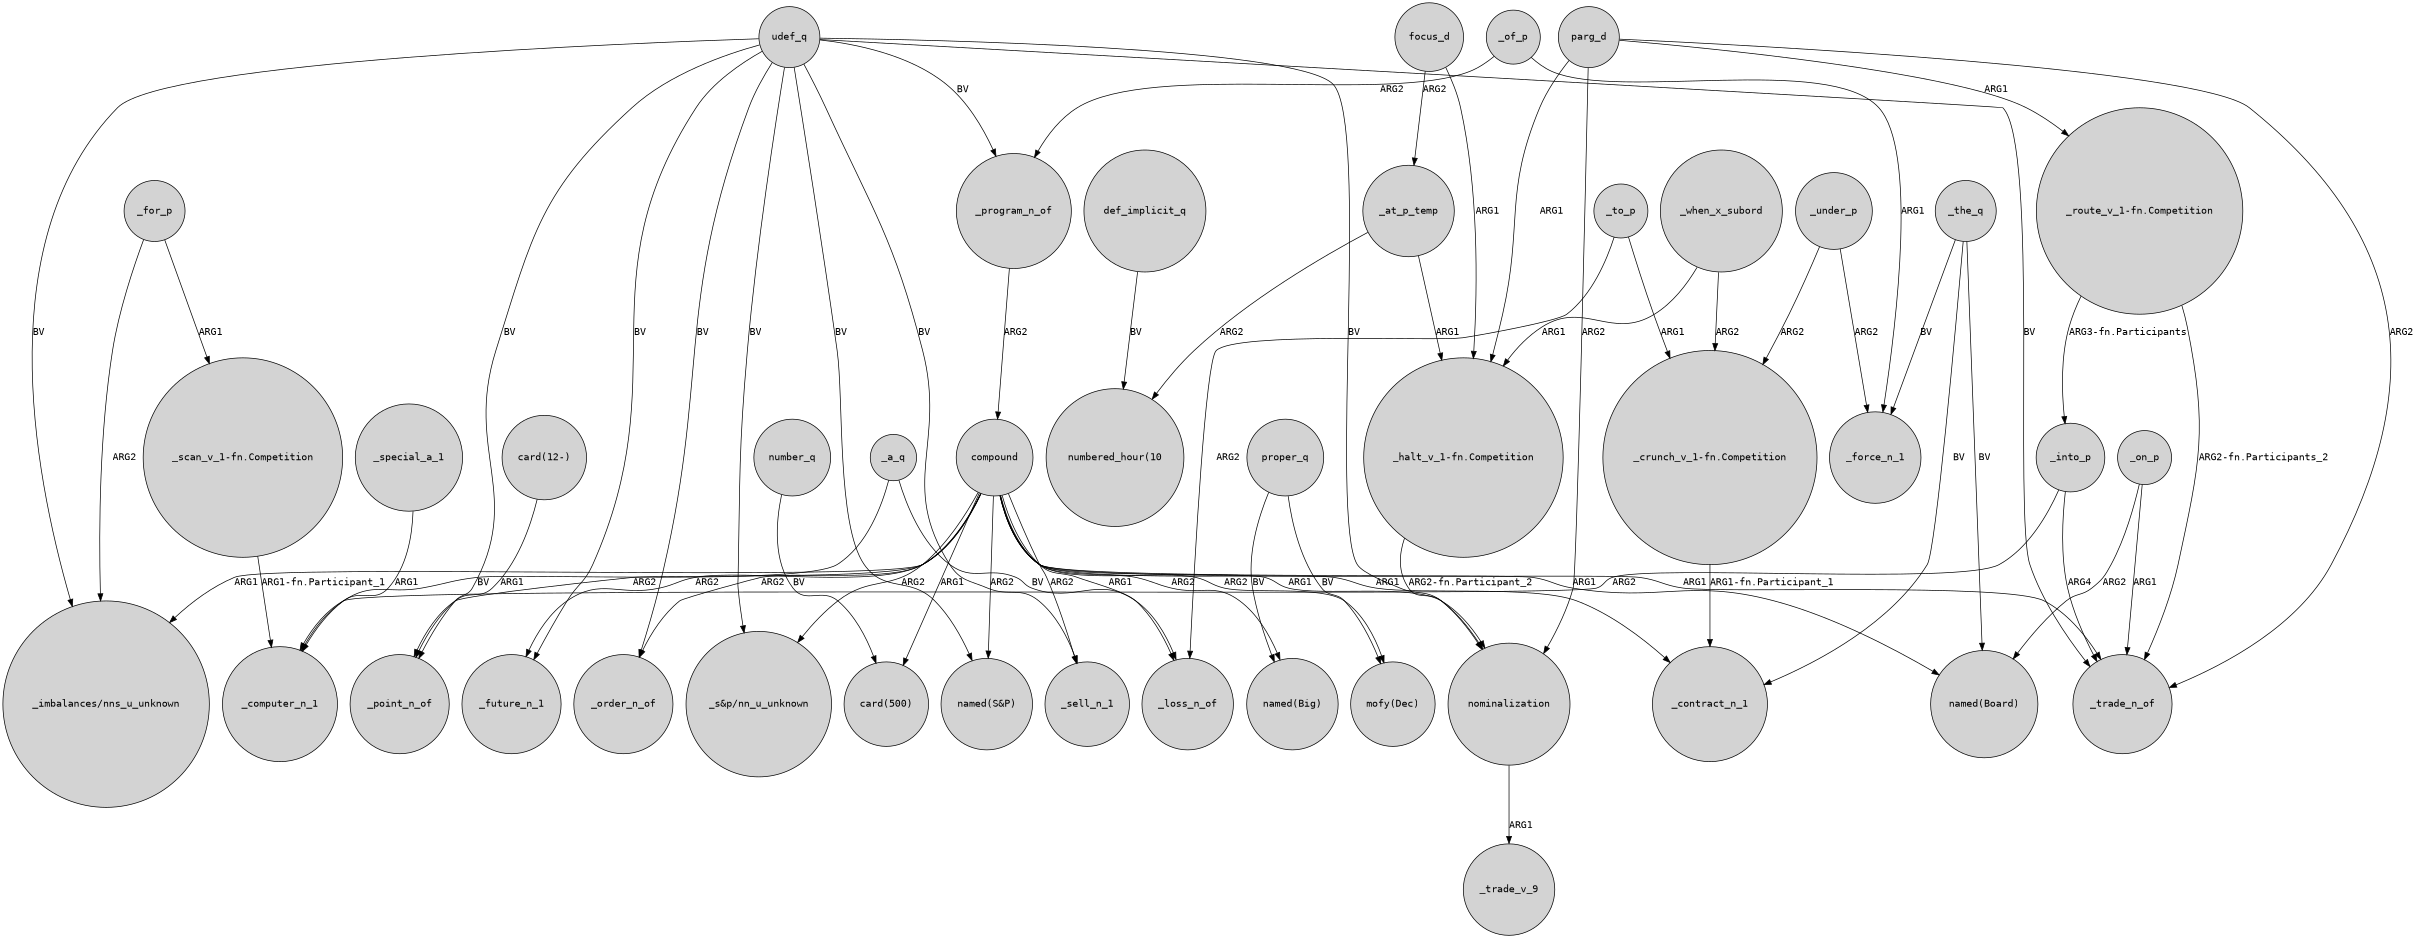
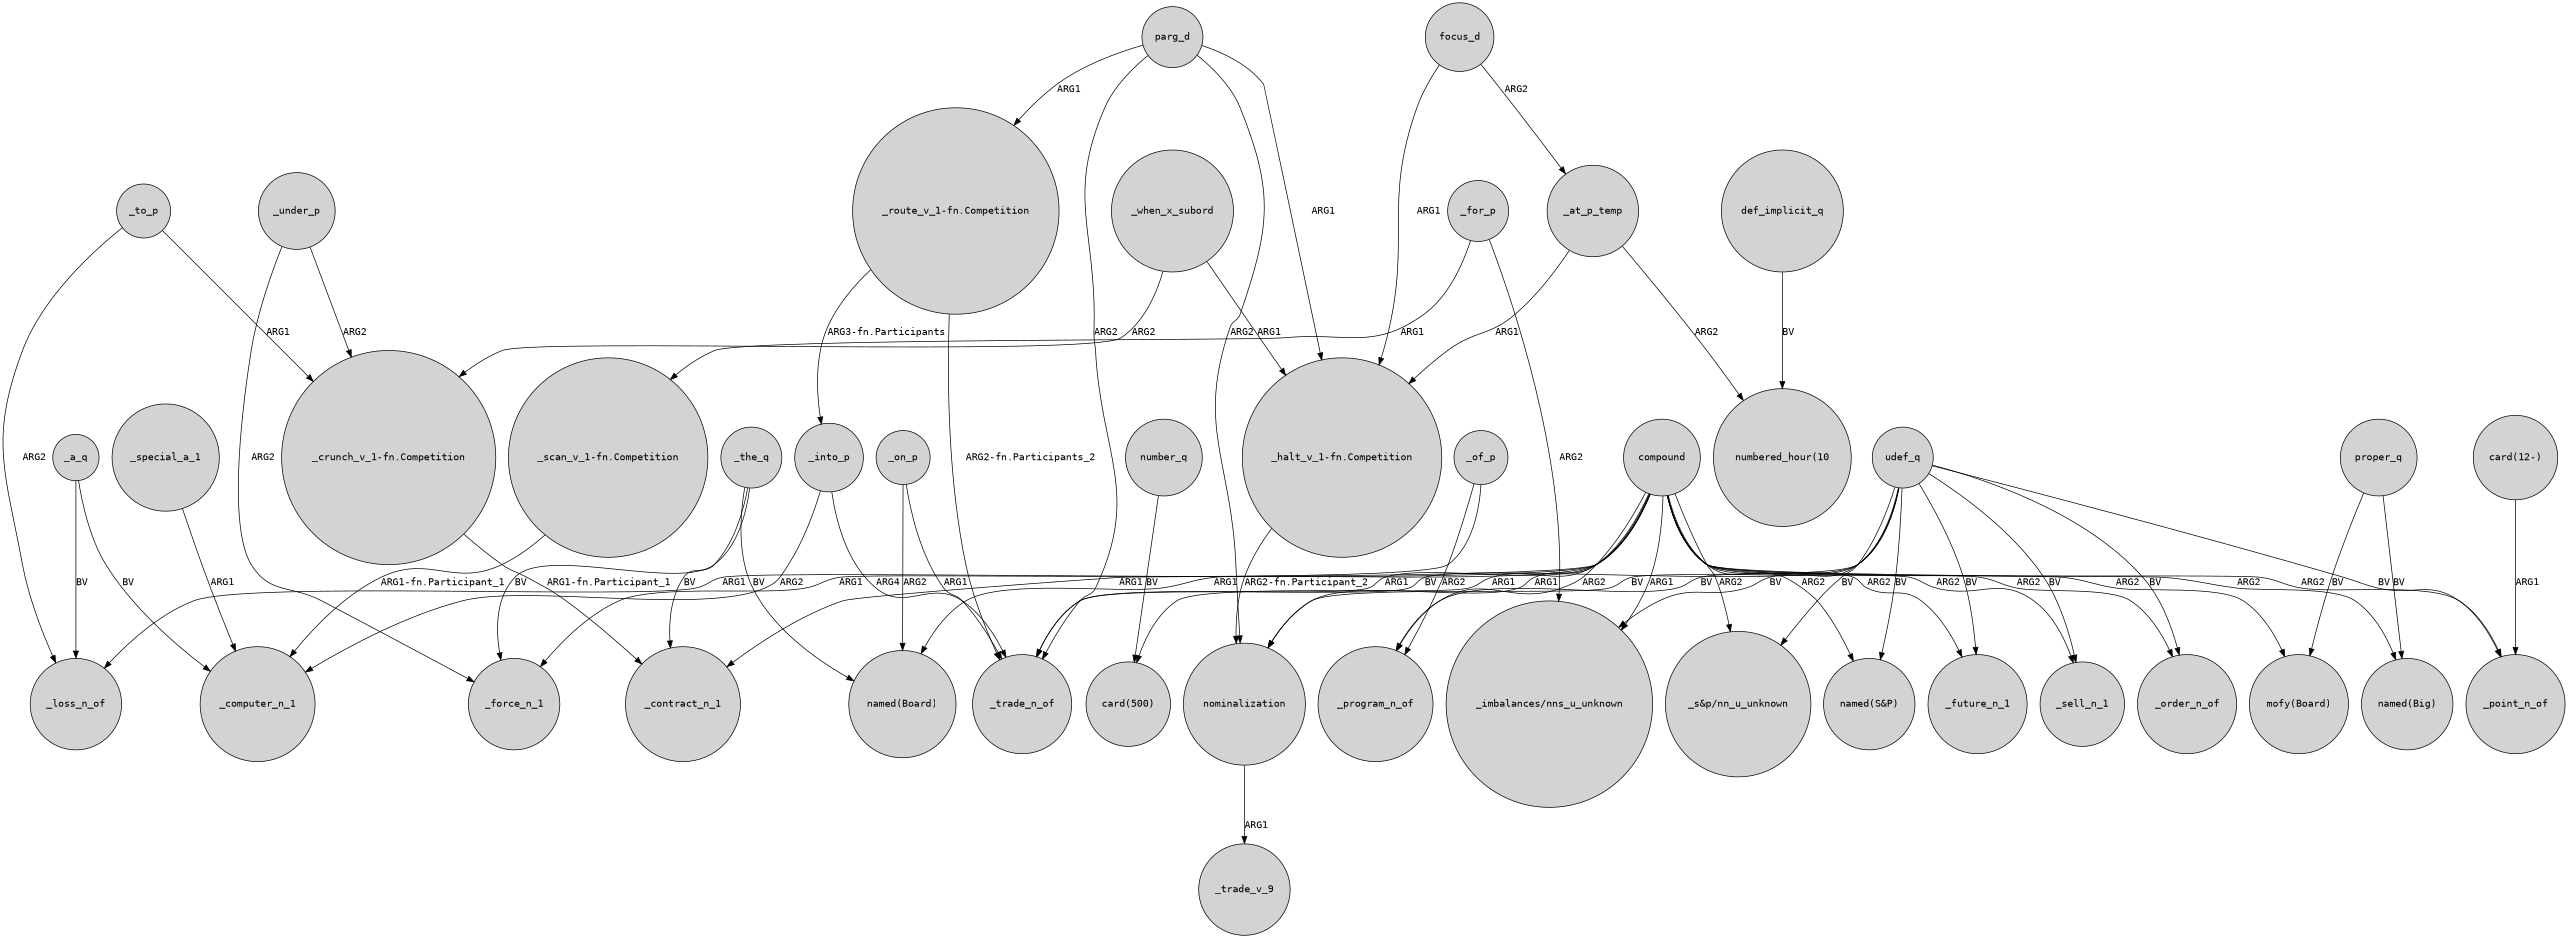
(1004, 340) -> (1573, 583)
(1393, 704) -> (2299, 704)
